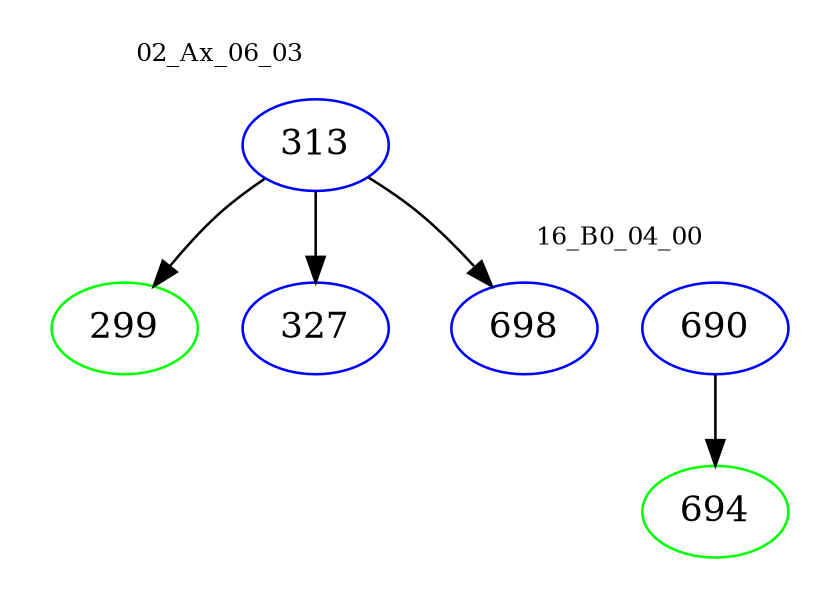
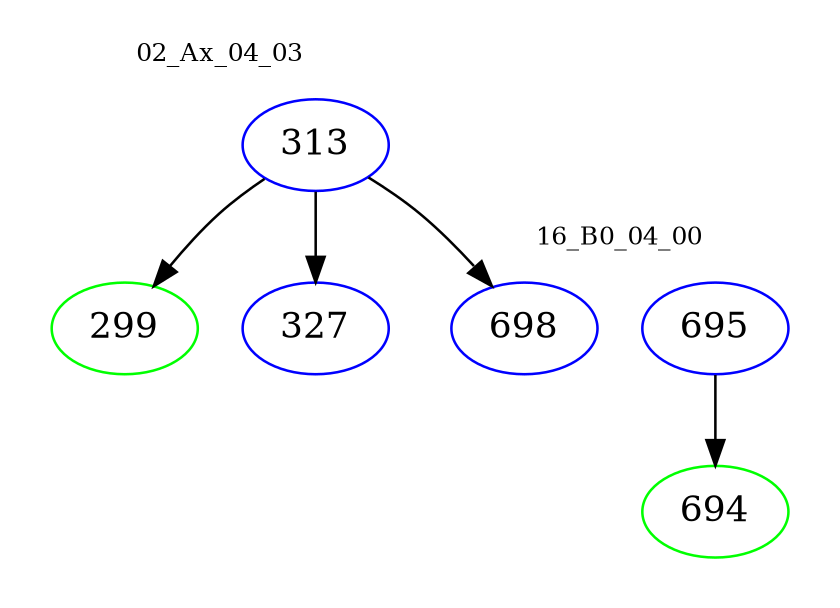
(220, 55) -> (220, 55)
(715, 328) -> (715, 328)
